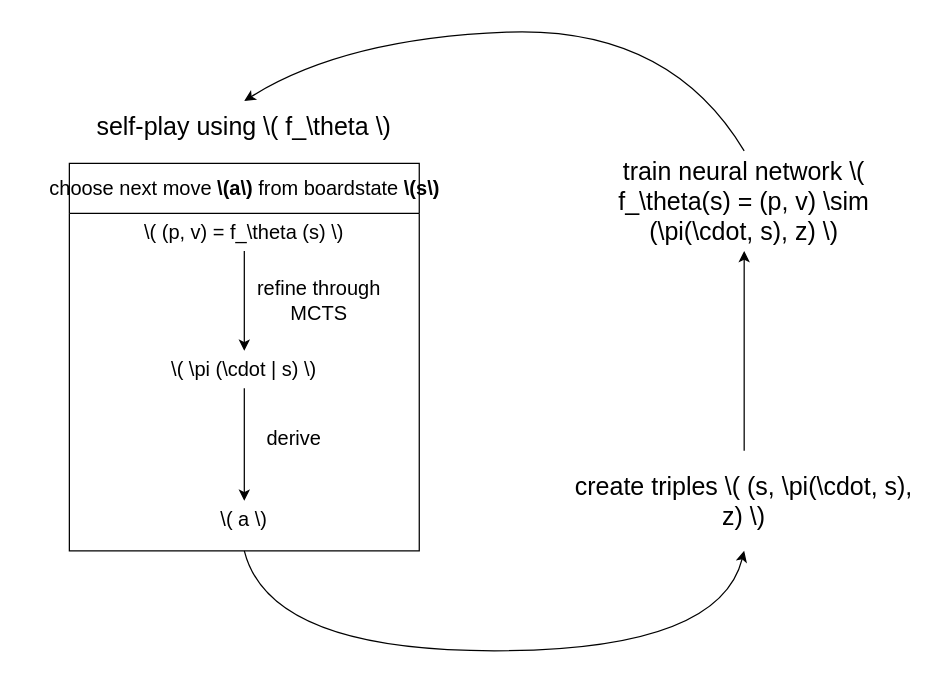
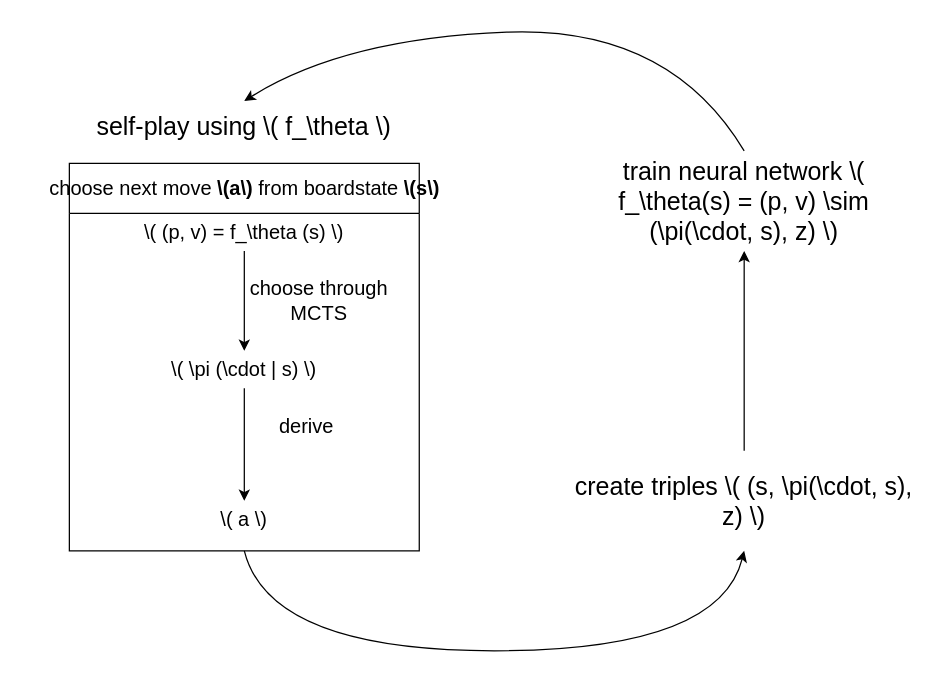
(319, 301) -> (319, 301)
(294, 438) -> (307, 426)
